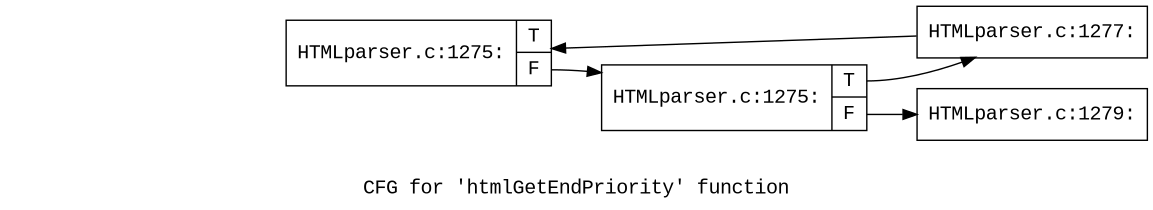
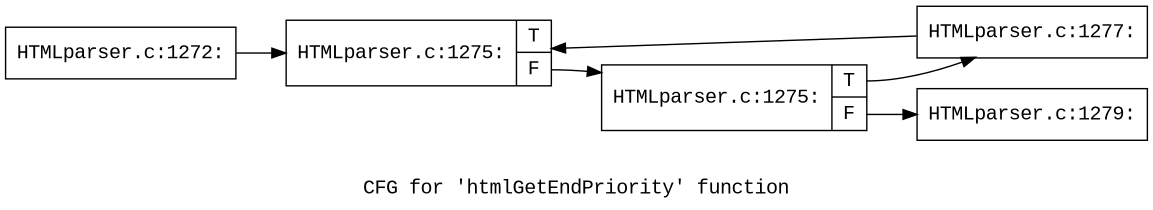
none -> (121, 53)
